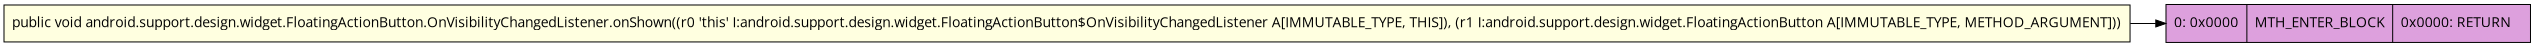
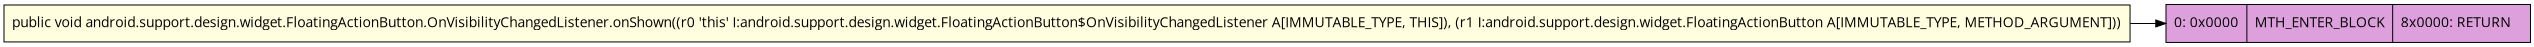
(2462, 23) -> (2462, 23)
